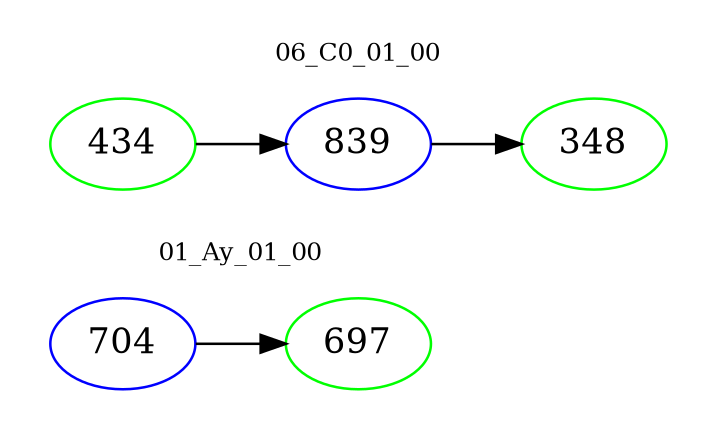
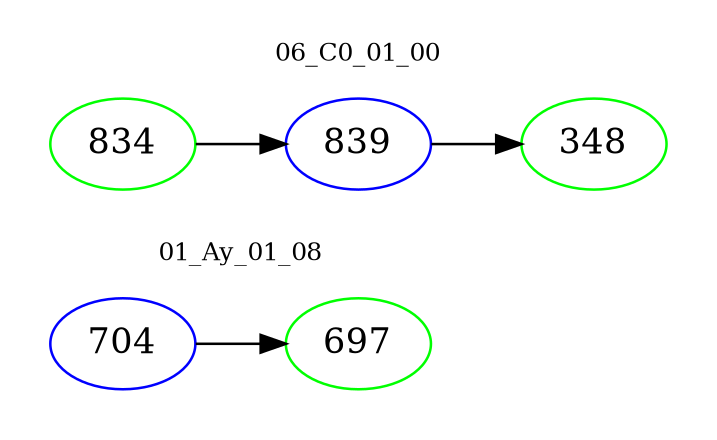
(123, 144) -> (123, 144)
(241, 254) -> (241, 254)
